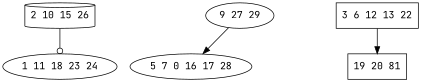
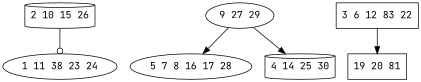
(377, 16) -> (377, 16)
(60, 67) -> (60, 67)
(191, 67) -> (191, 67)
none -> (300, 67)
